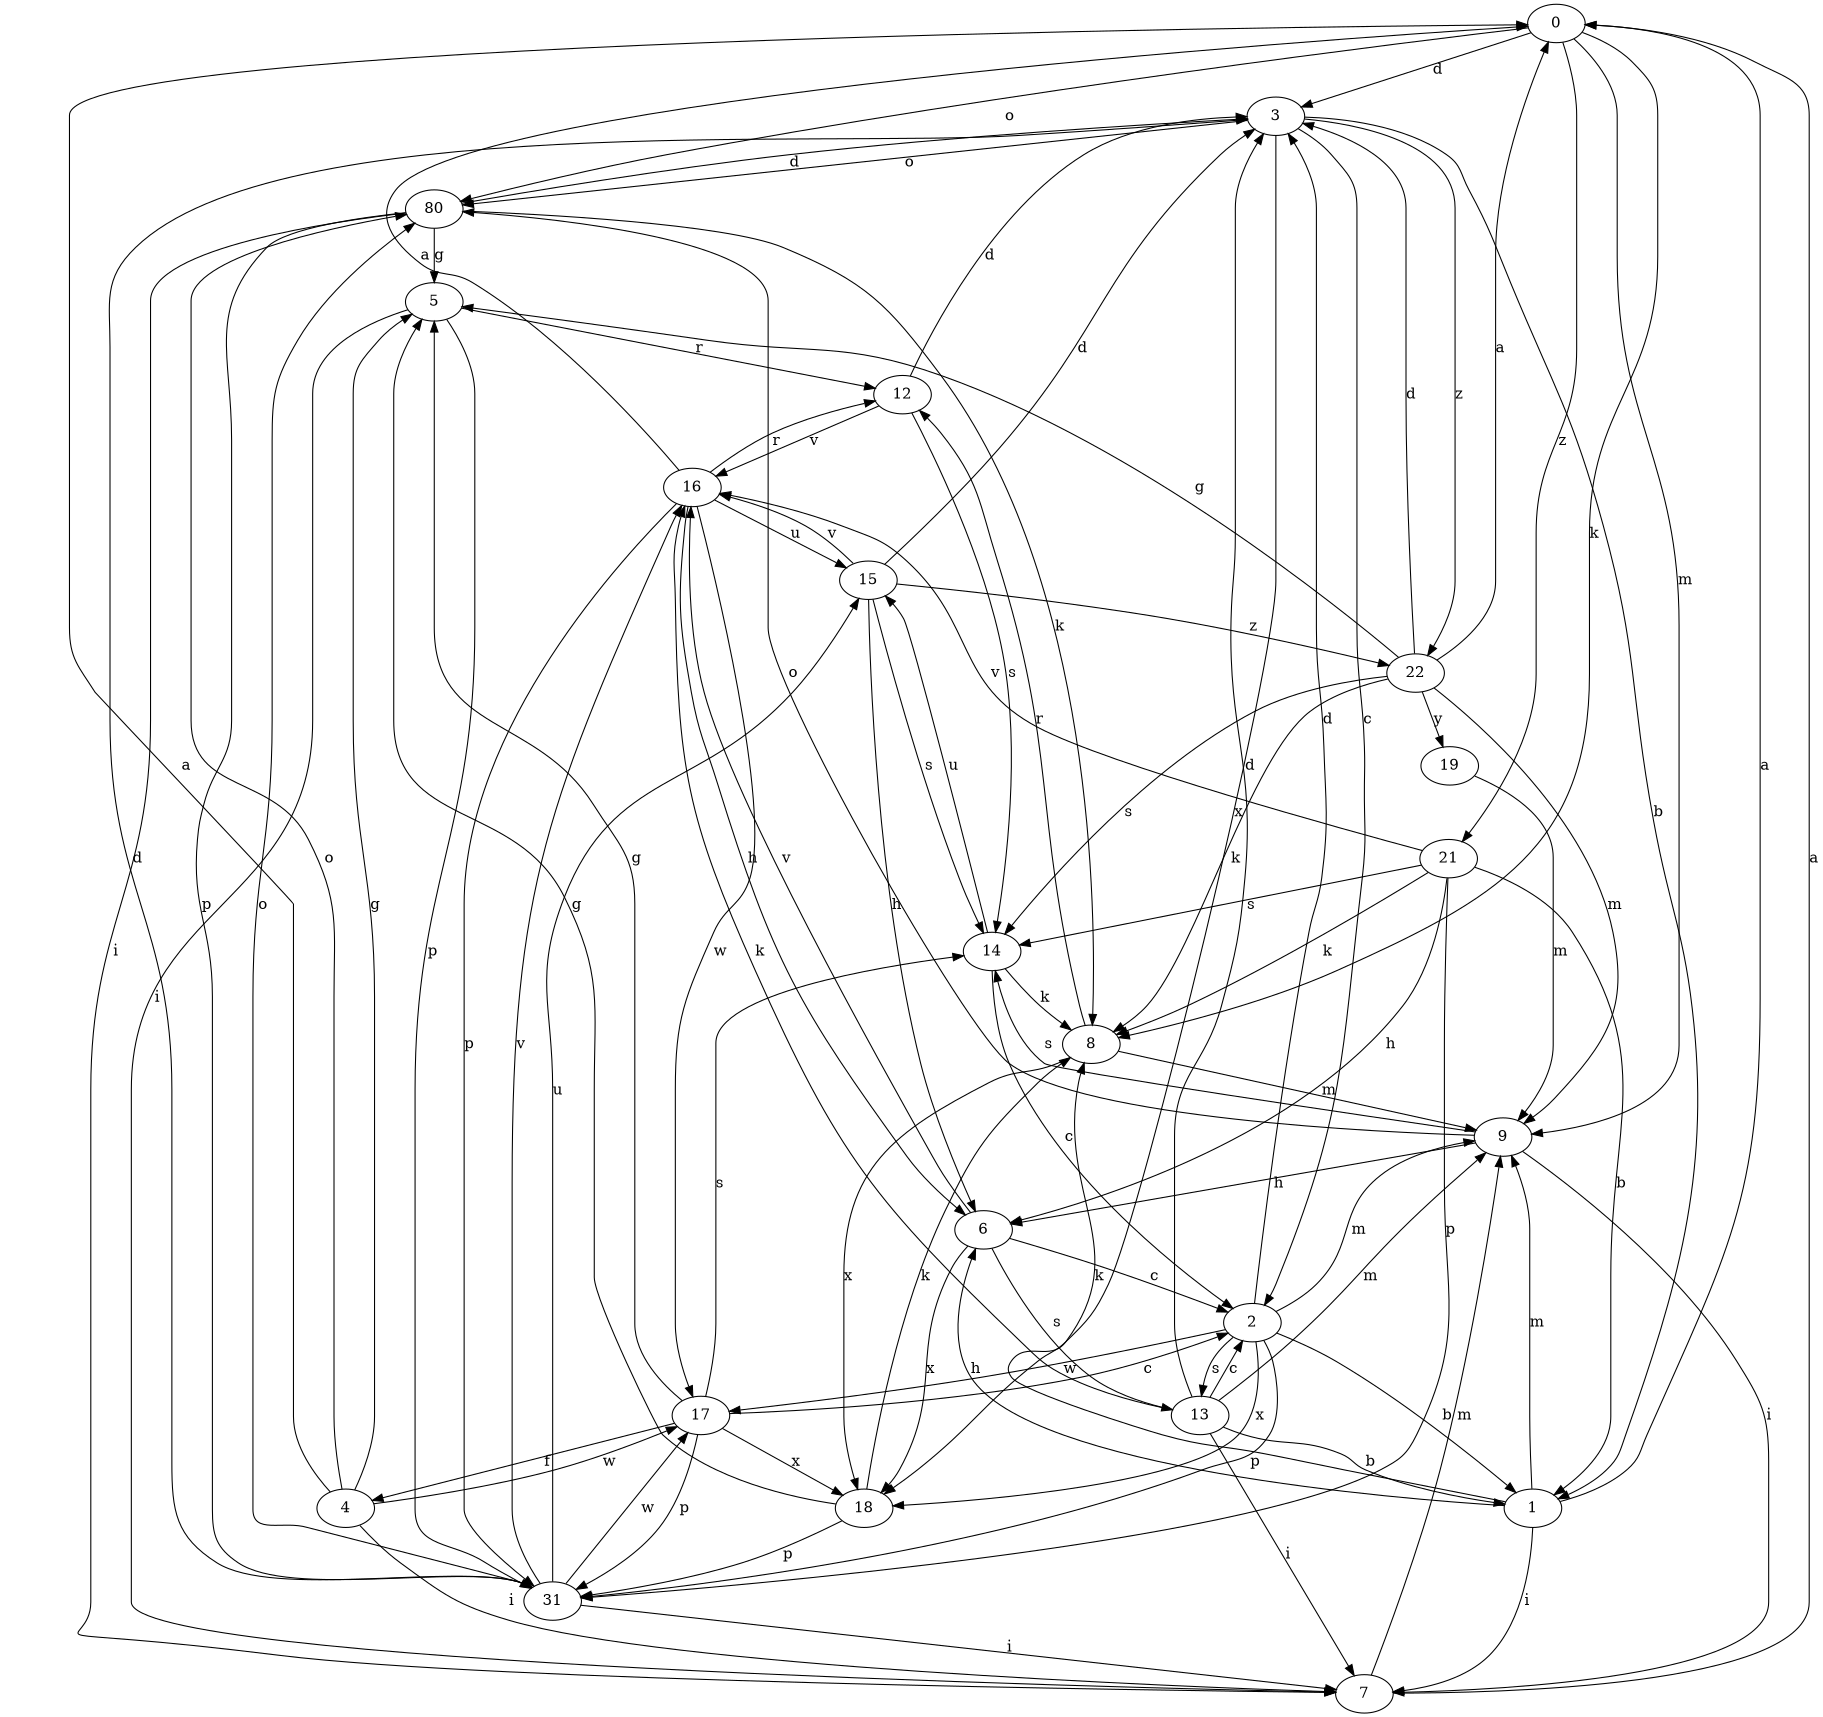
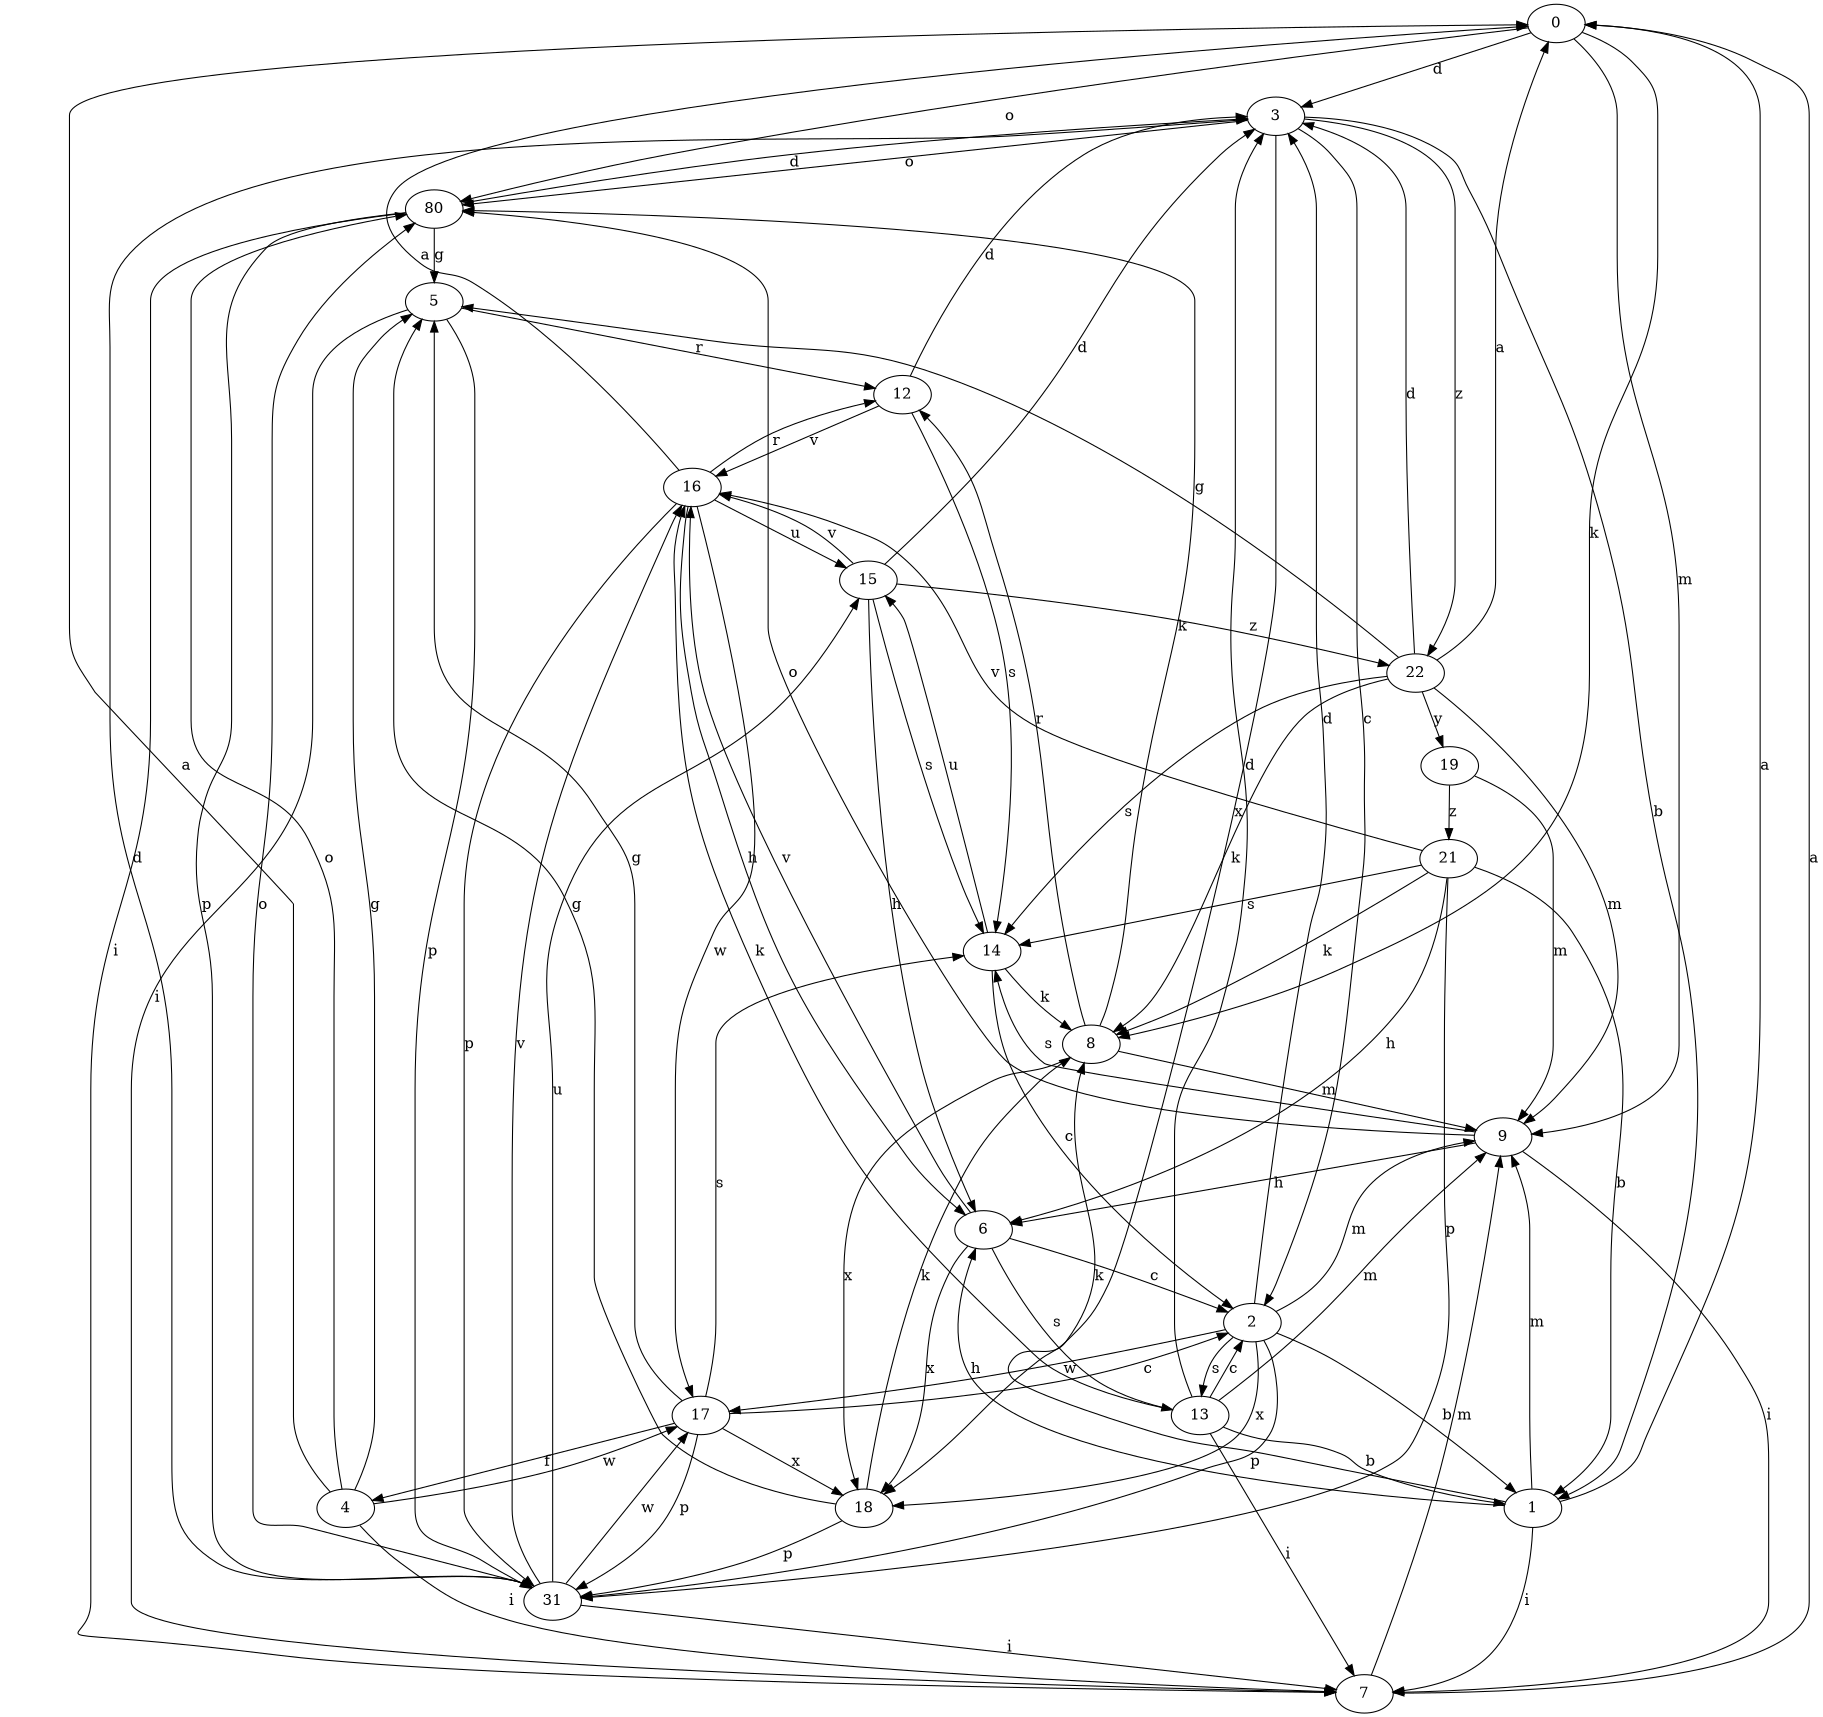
(977, 434) -> (1194, 300)
(1555, 445) -> (1449, 807)
